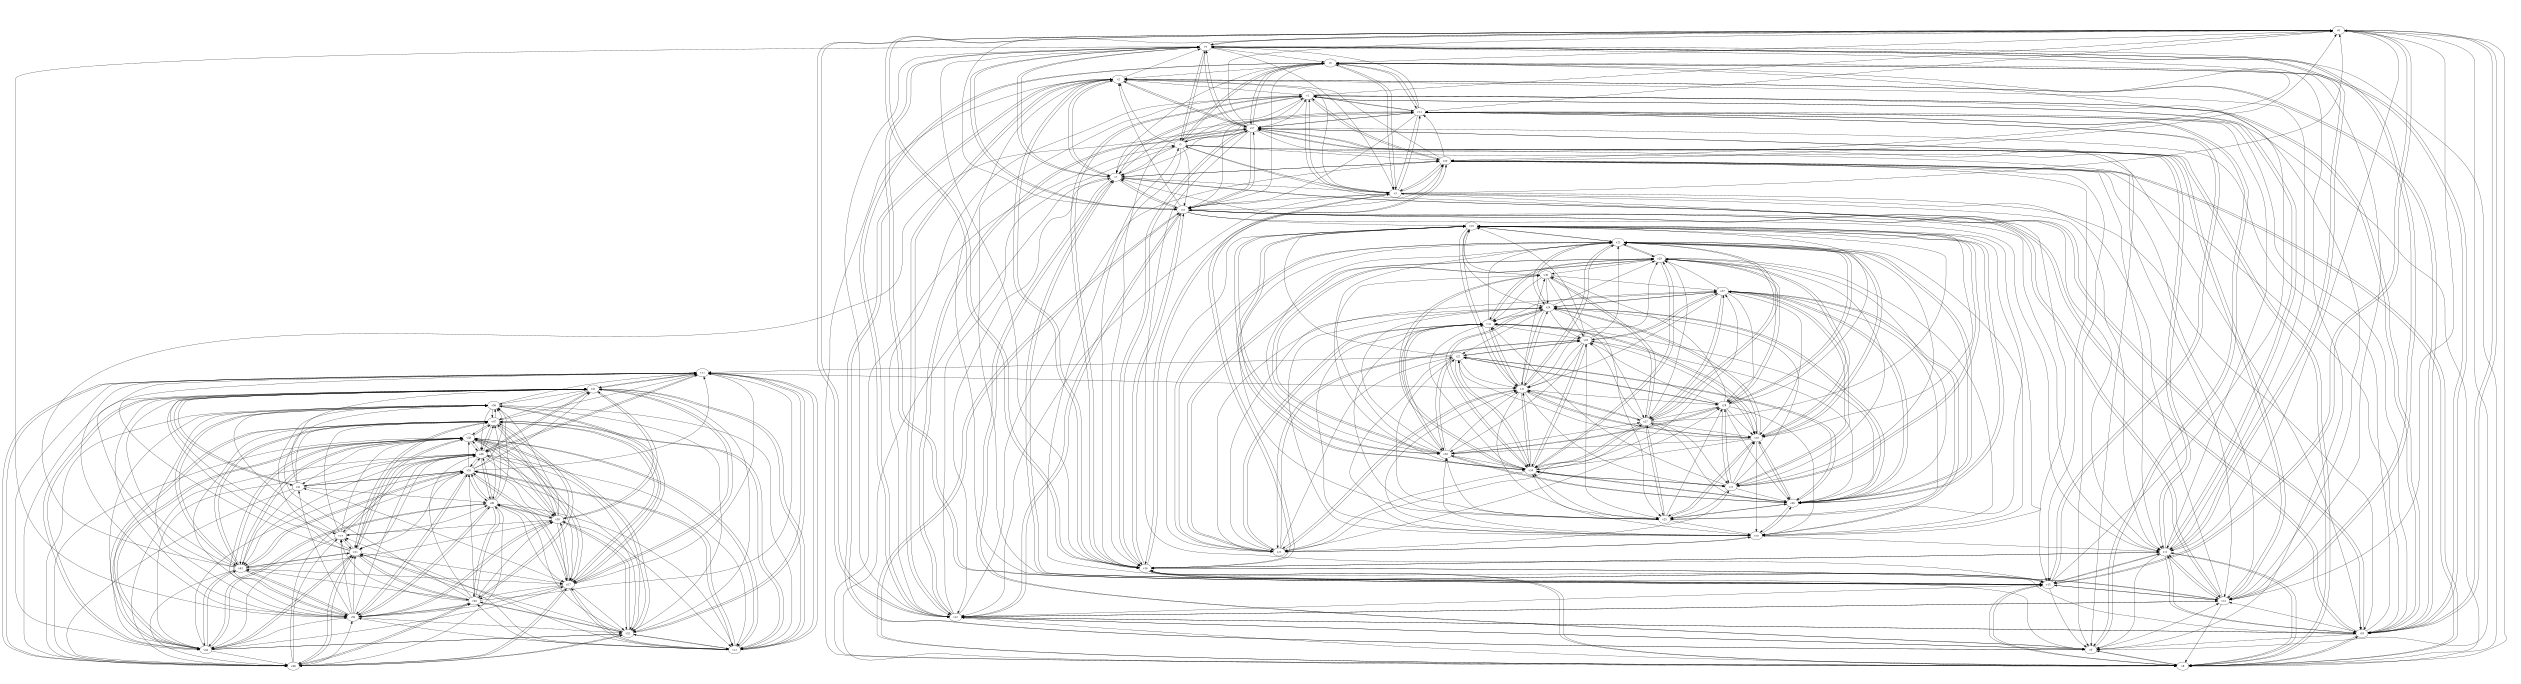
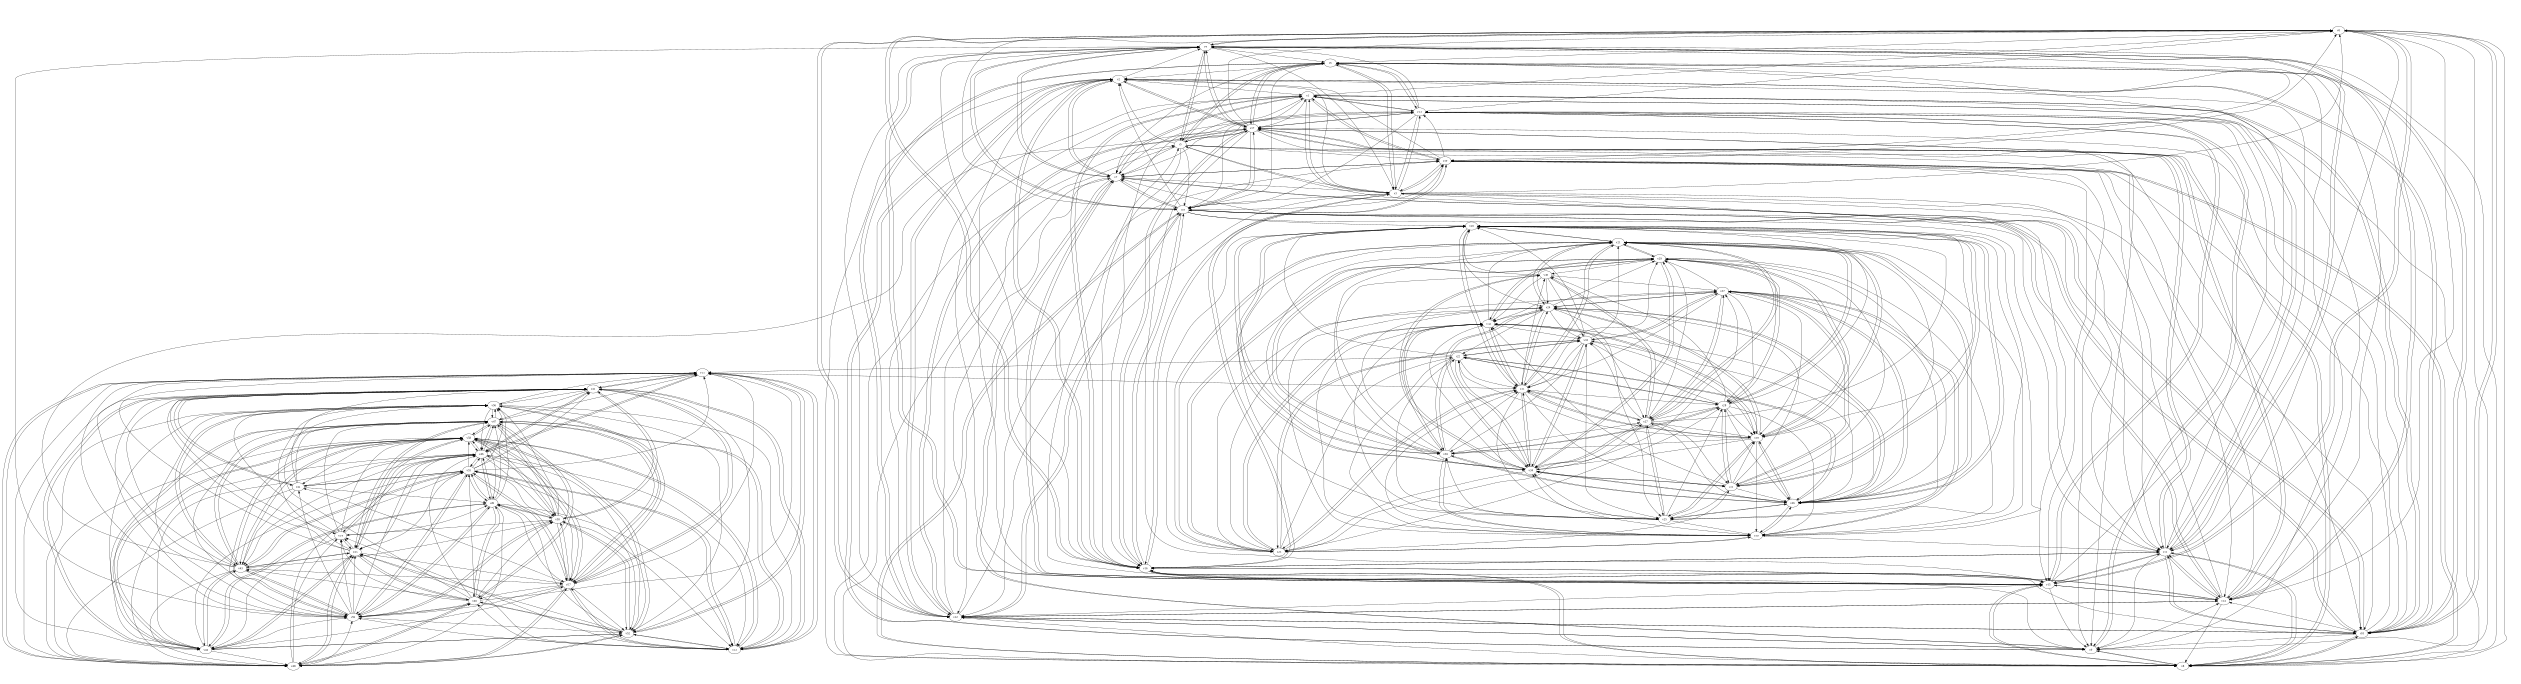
(1487, 462) -> (1568, 531)
